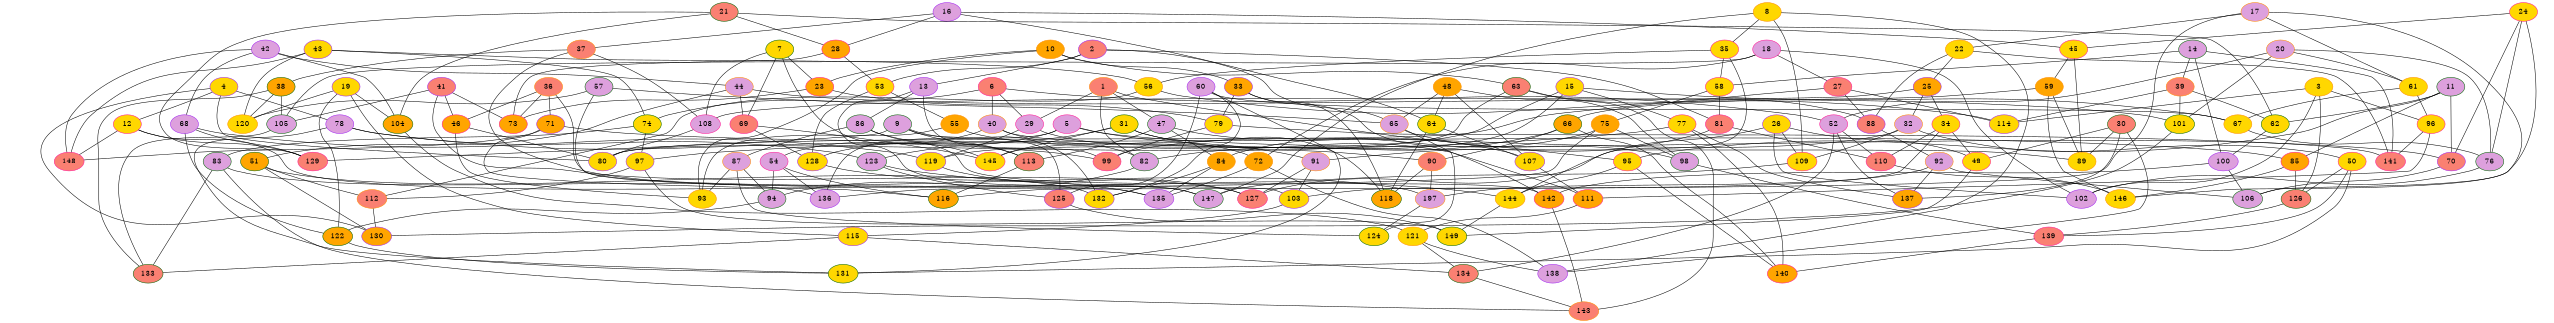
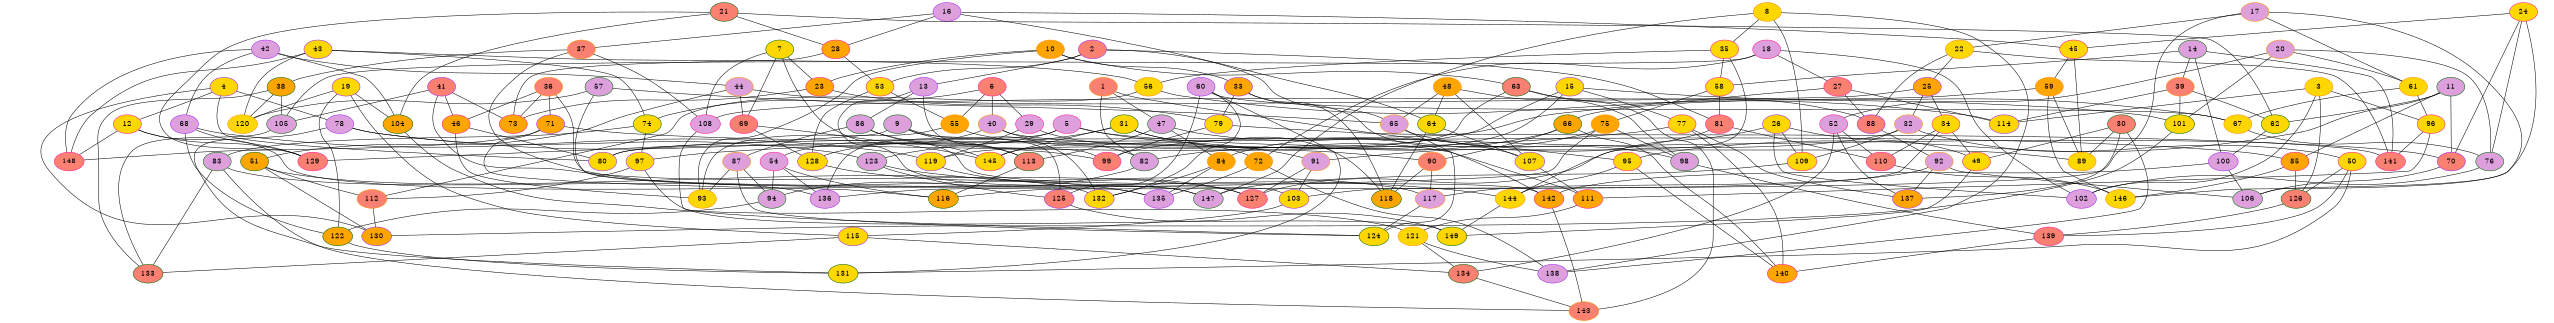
(1414, 99) -> (970, 109)
(1054, 112) -> none
(653, 142) -> (980, 225)
(1430, 199) -> (1430, 199)
